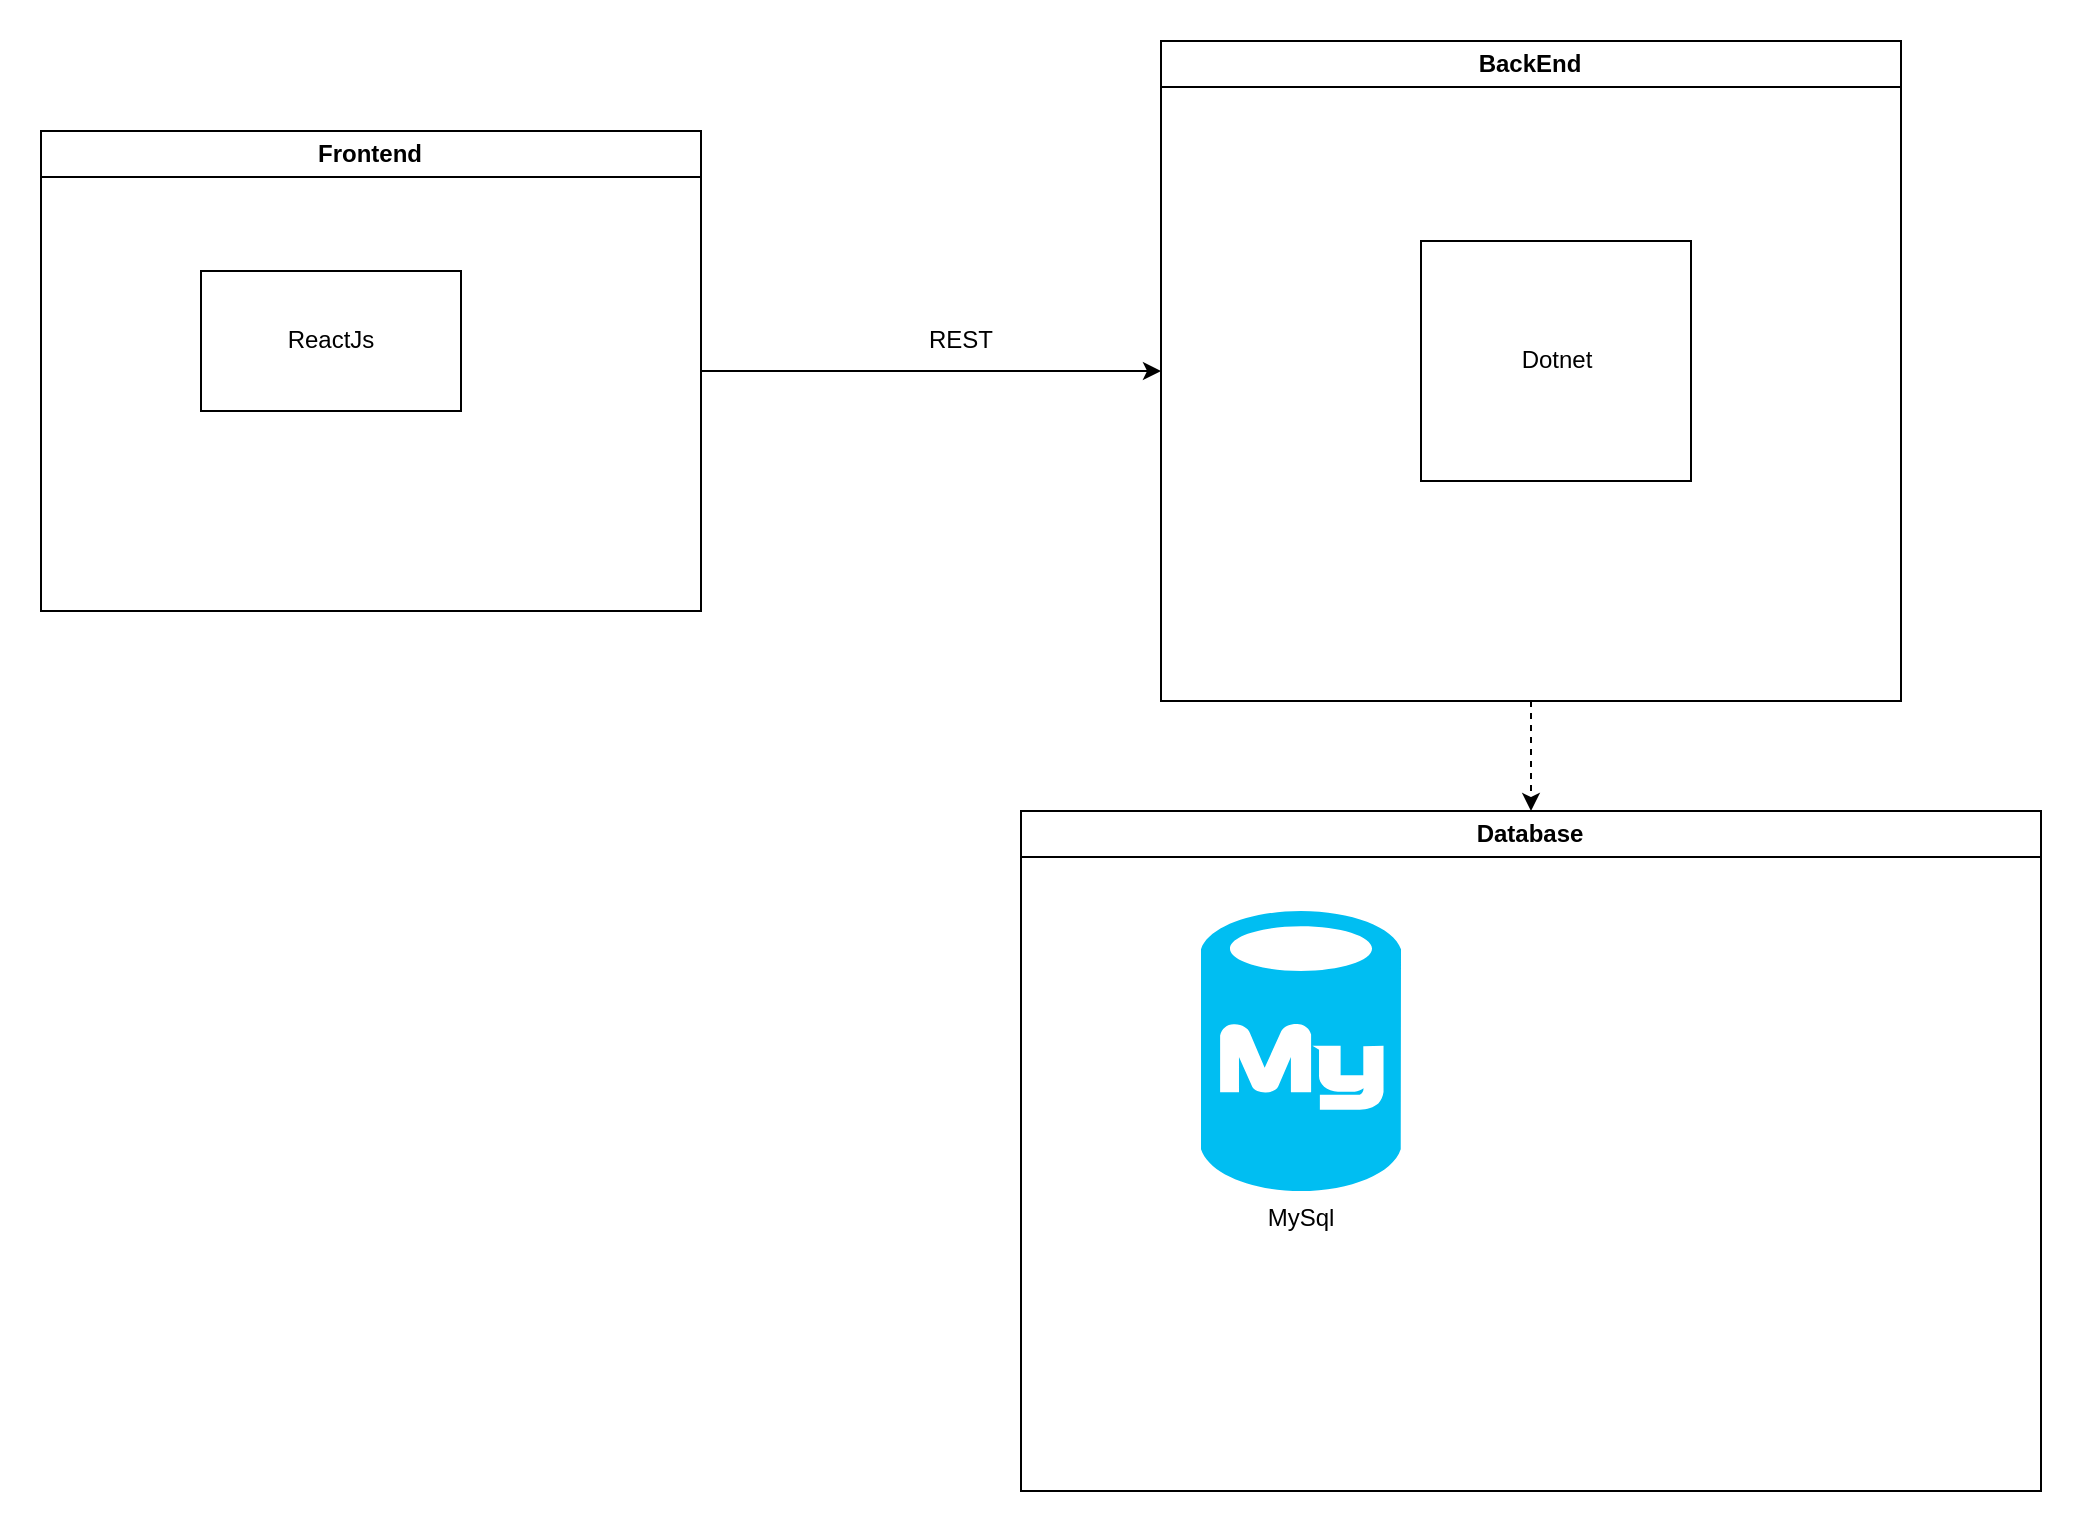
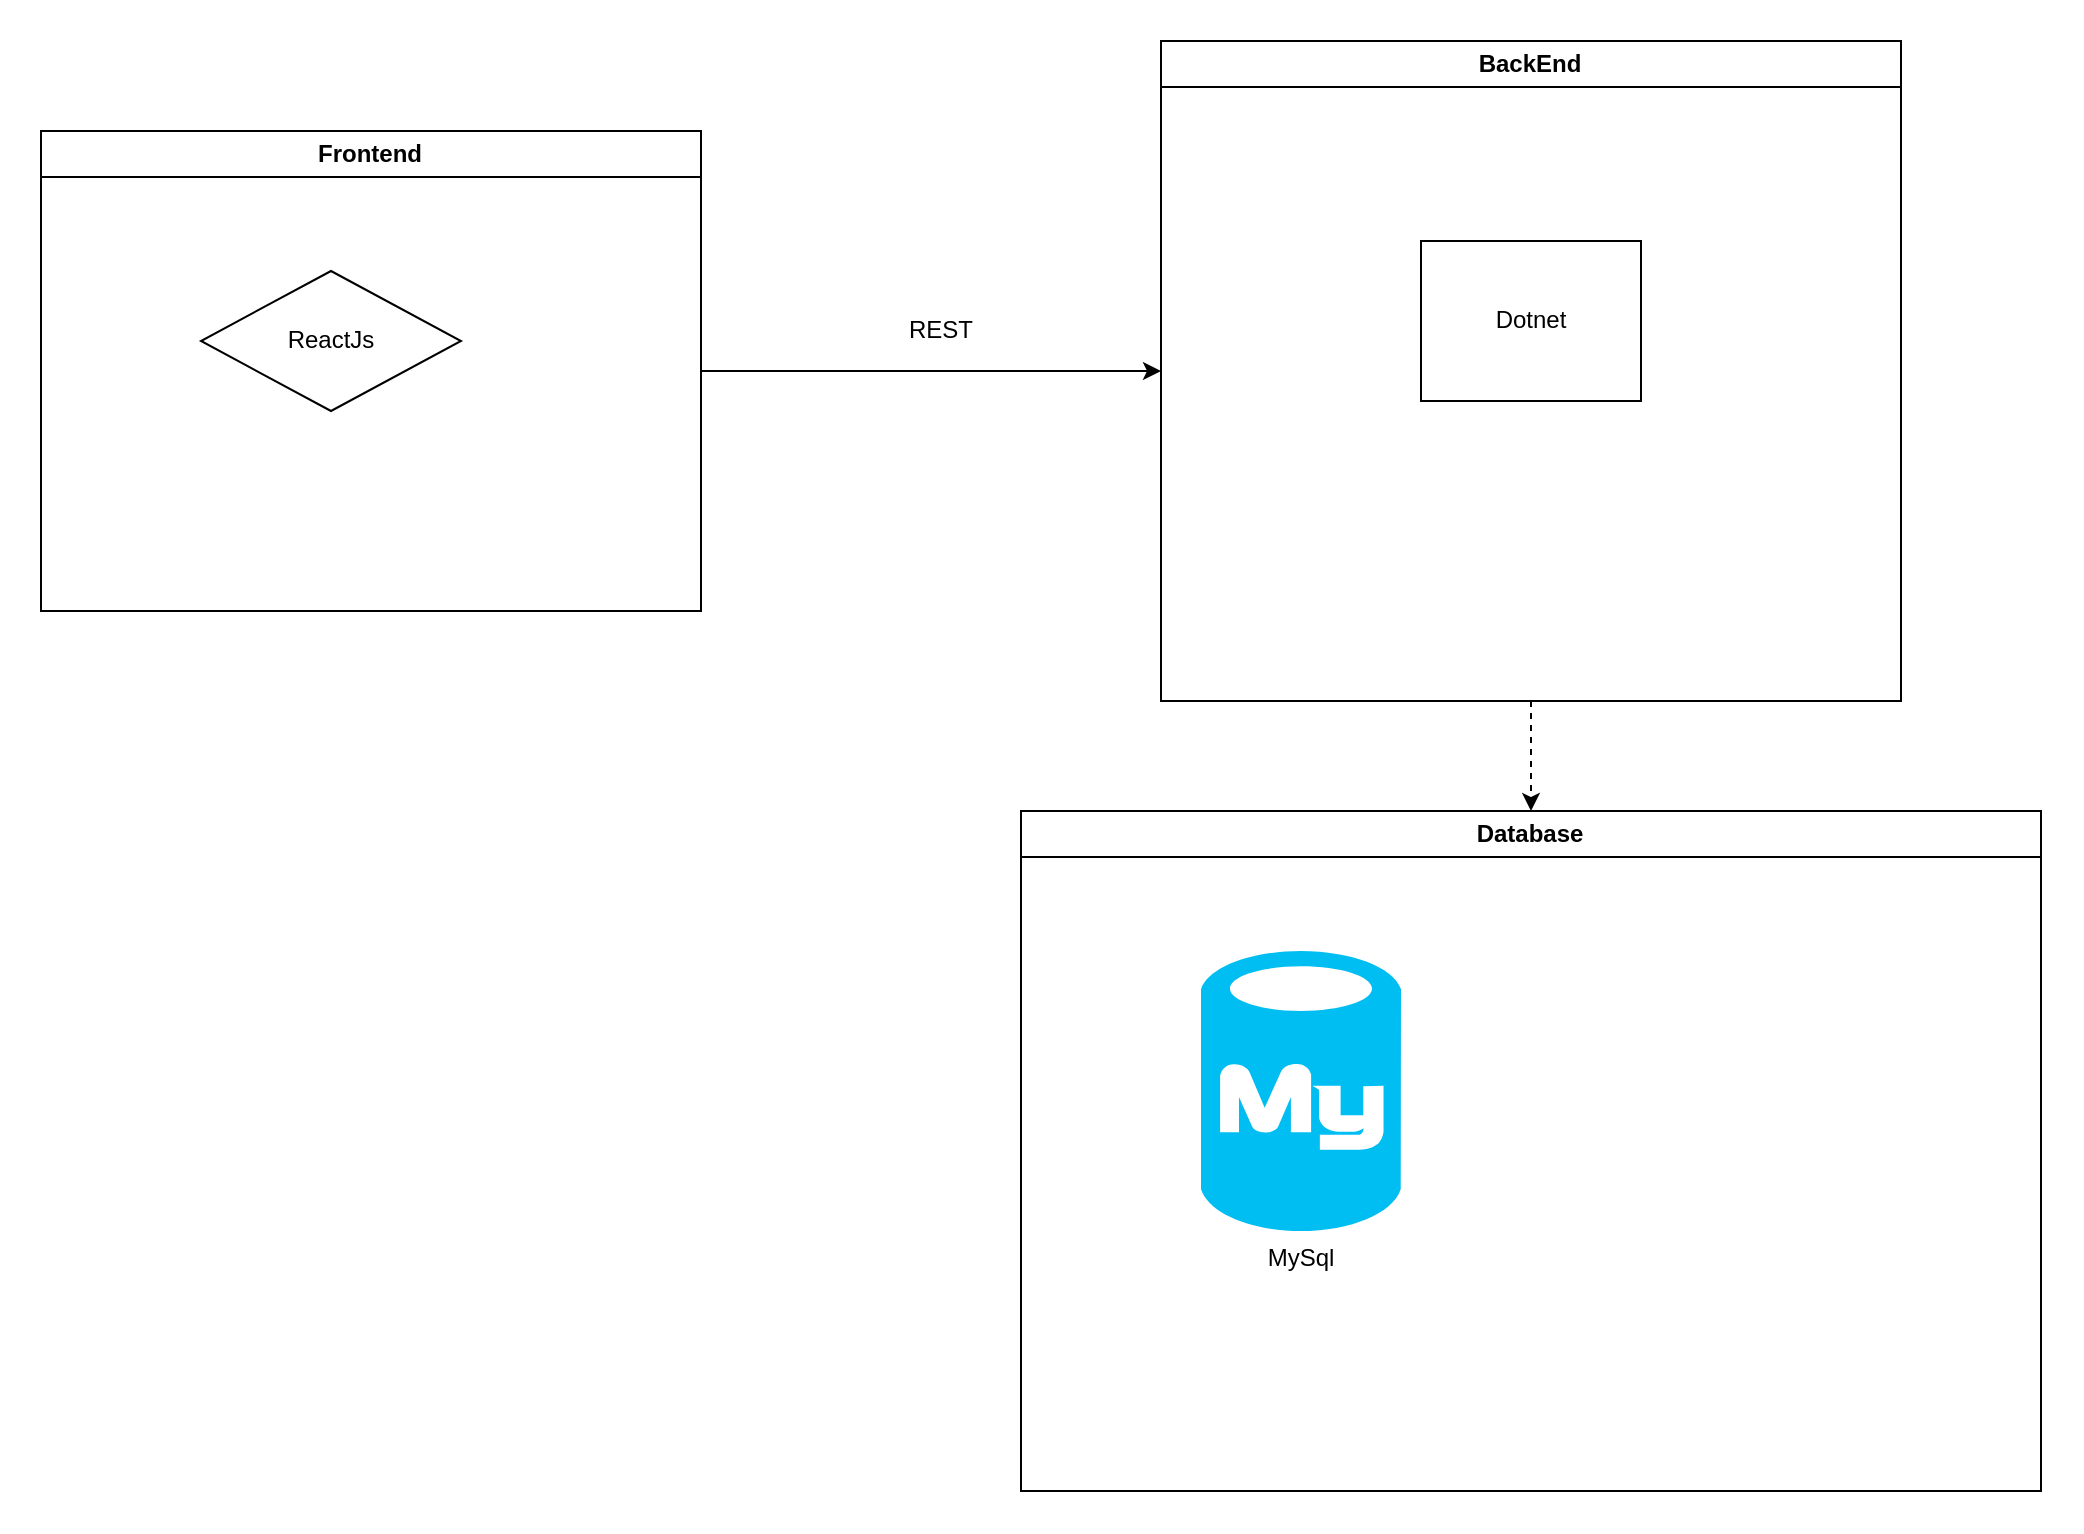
(331, 341) -> (331, 341)
(961, 341) -> (941, 331)
(1556, 361) -> (1531, 321)
(1301, 1051) -> (1301, 1091)
